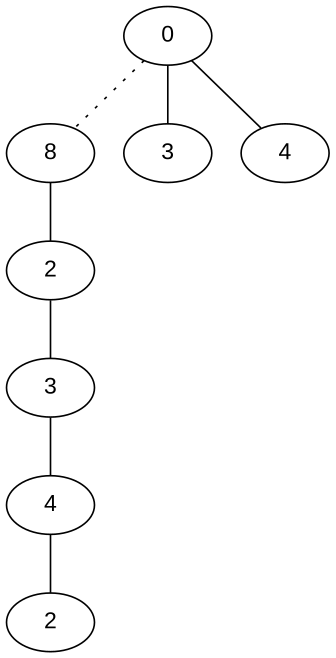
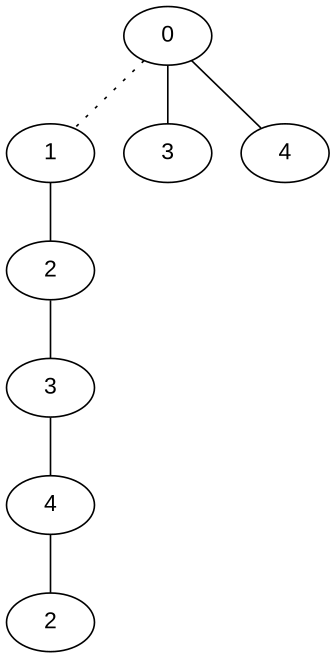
(51, 153) -> (51, 153)
